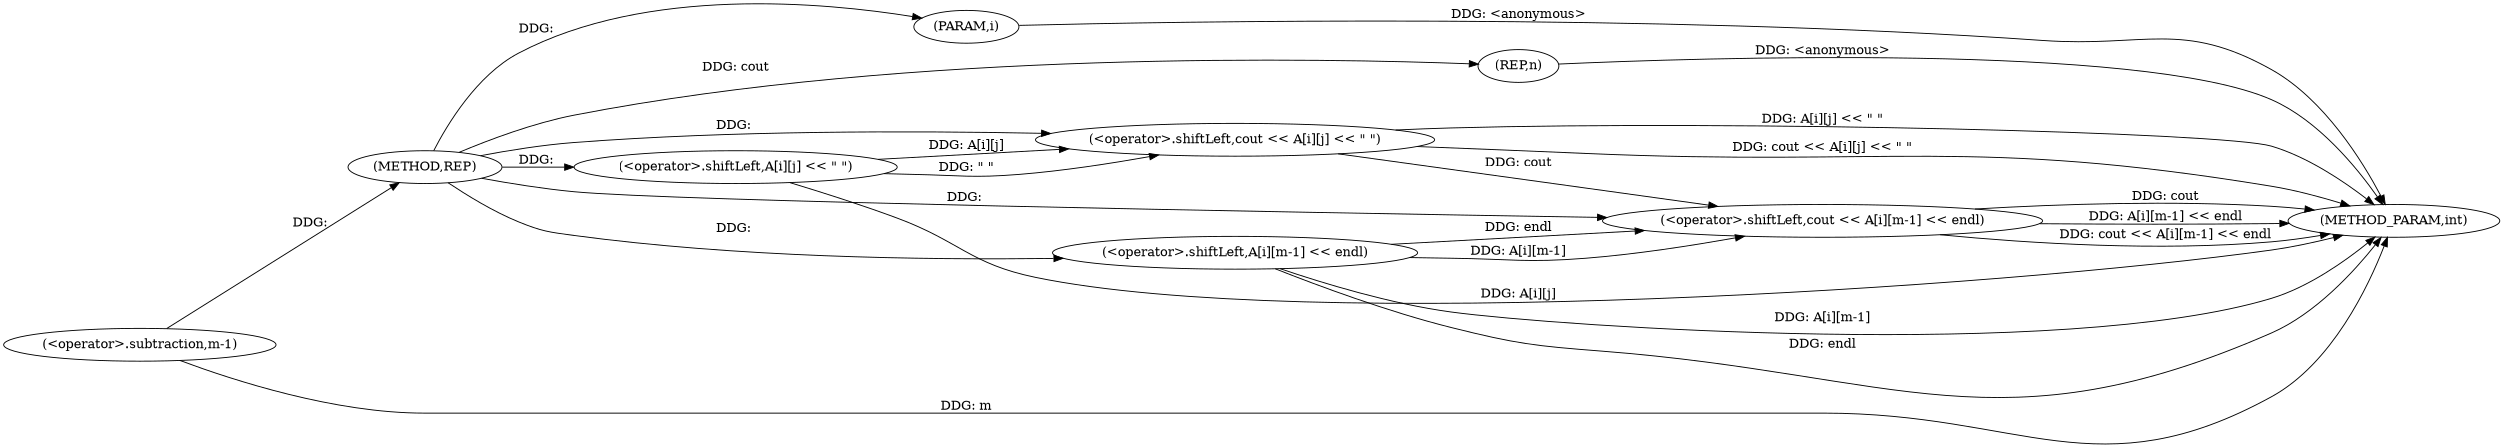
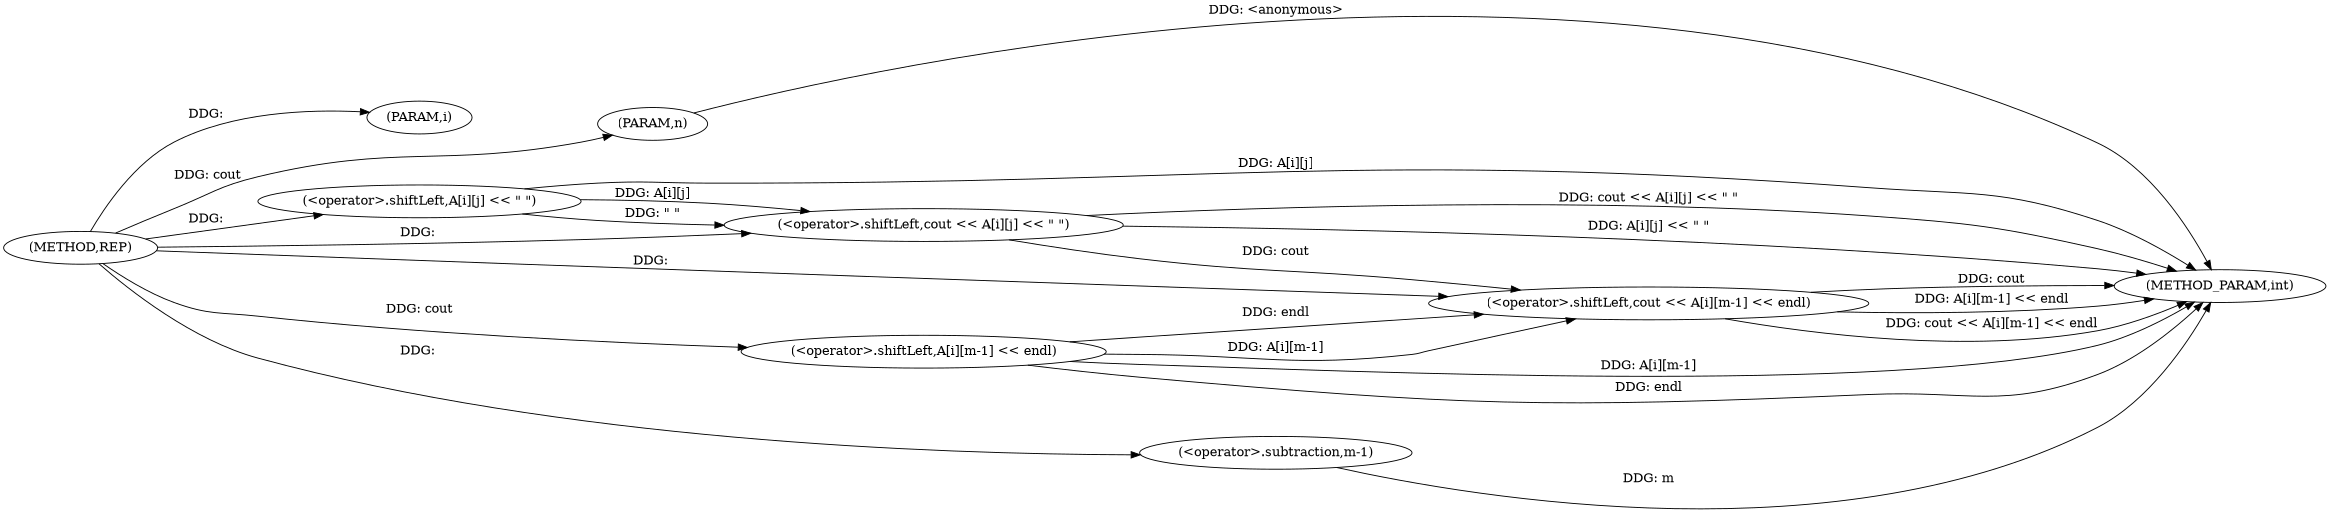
(1733, 26) -> none
(1518, 66) -> (653, 124)
(736, 229) -> (419, 309)
(279, 258) -> (599, 422)
